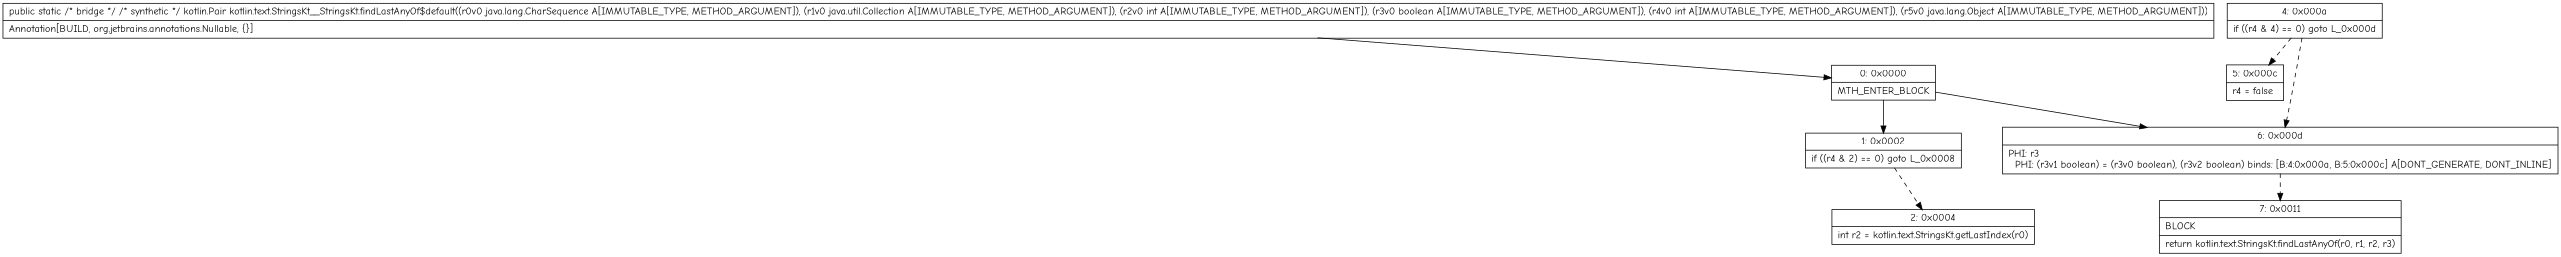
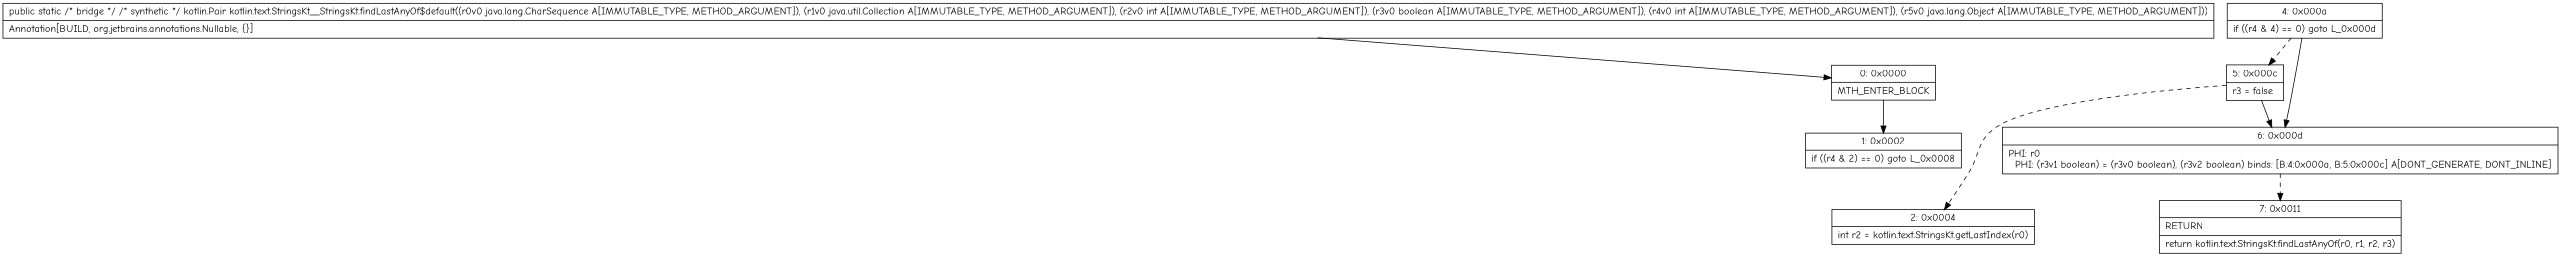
(2295, 79) -> (2295, 79)
(2253, 91) -> (2253, 91)
(2038, 109) -> (2265, 110)
(2025, 154) -> (2026, 154)
(1906, 186) -> (2065, 105)
(2180, 226) -> (2185, 226)
